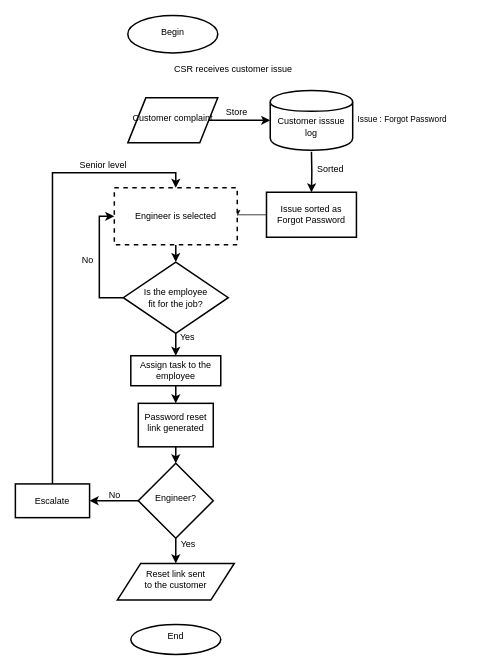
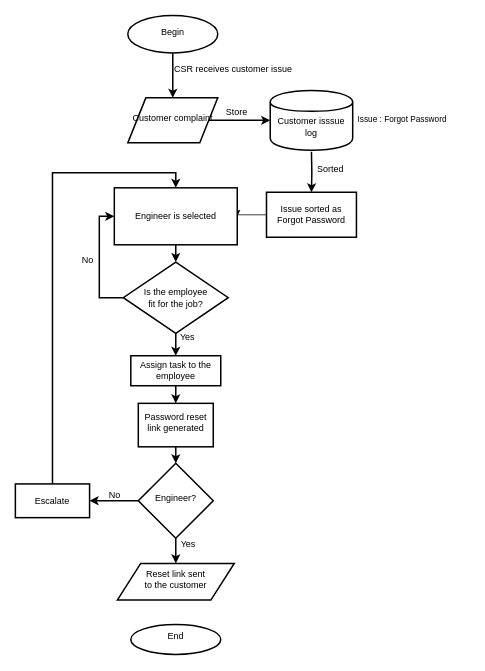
none -> (173, 72)
(112, 168) -> none
(176, 216) -> (176, 216)
